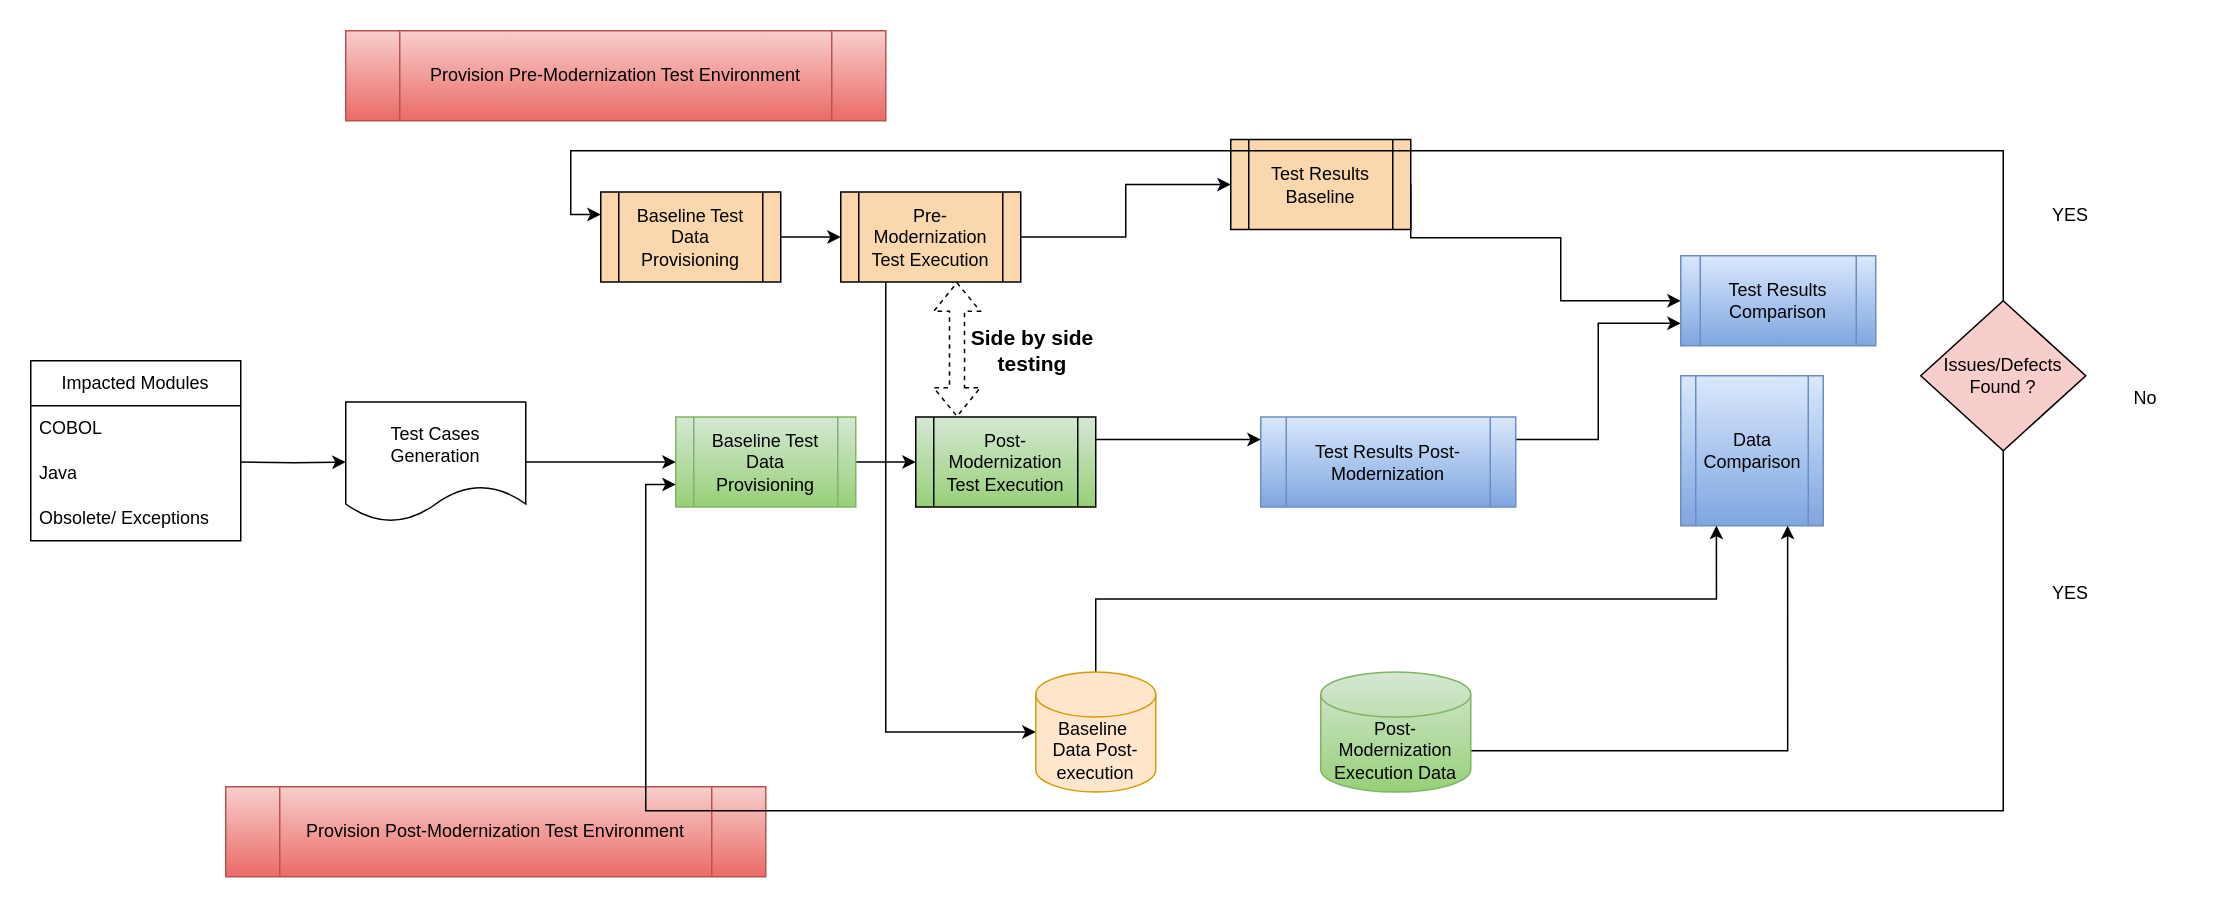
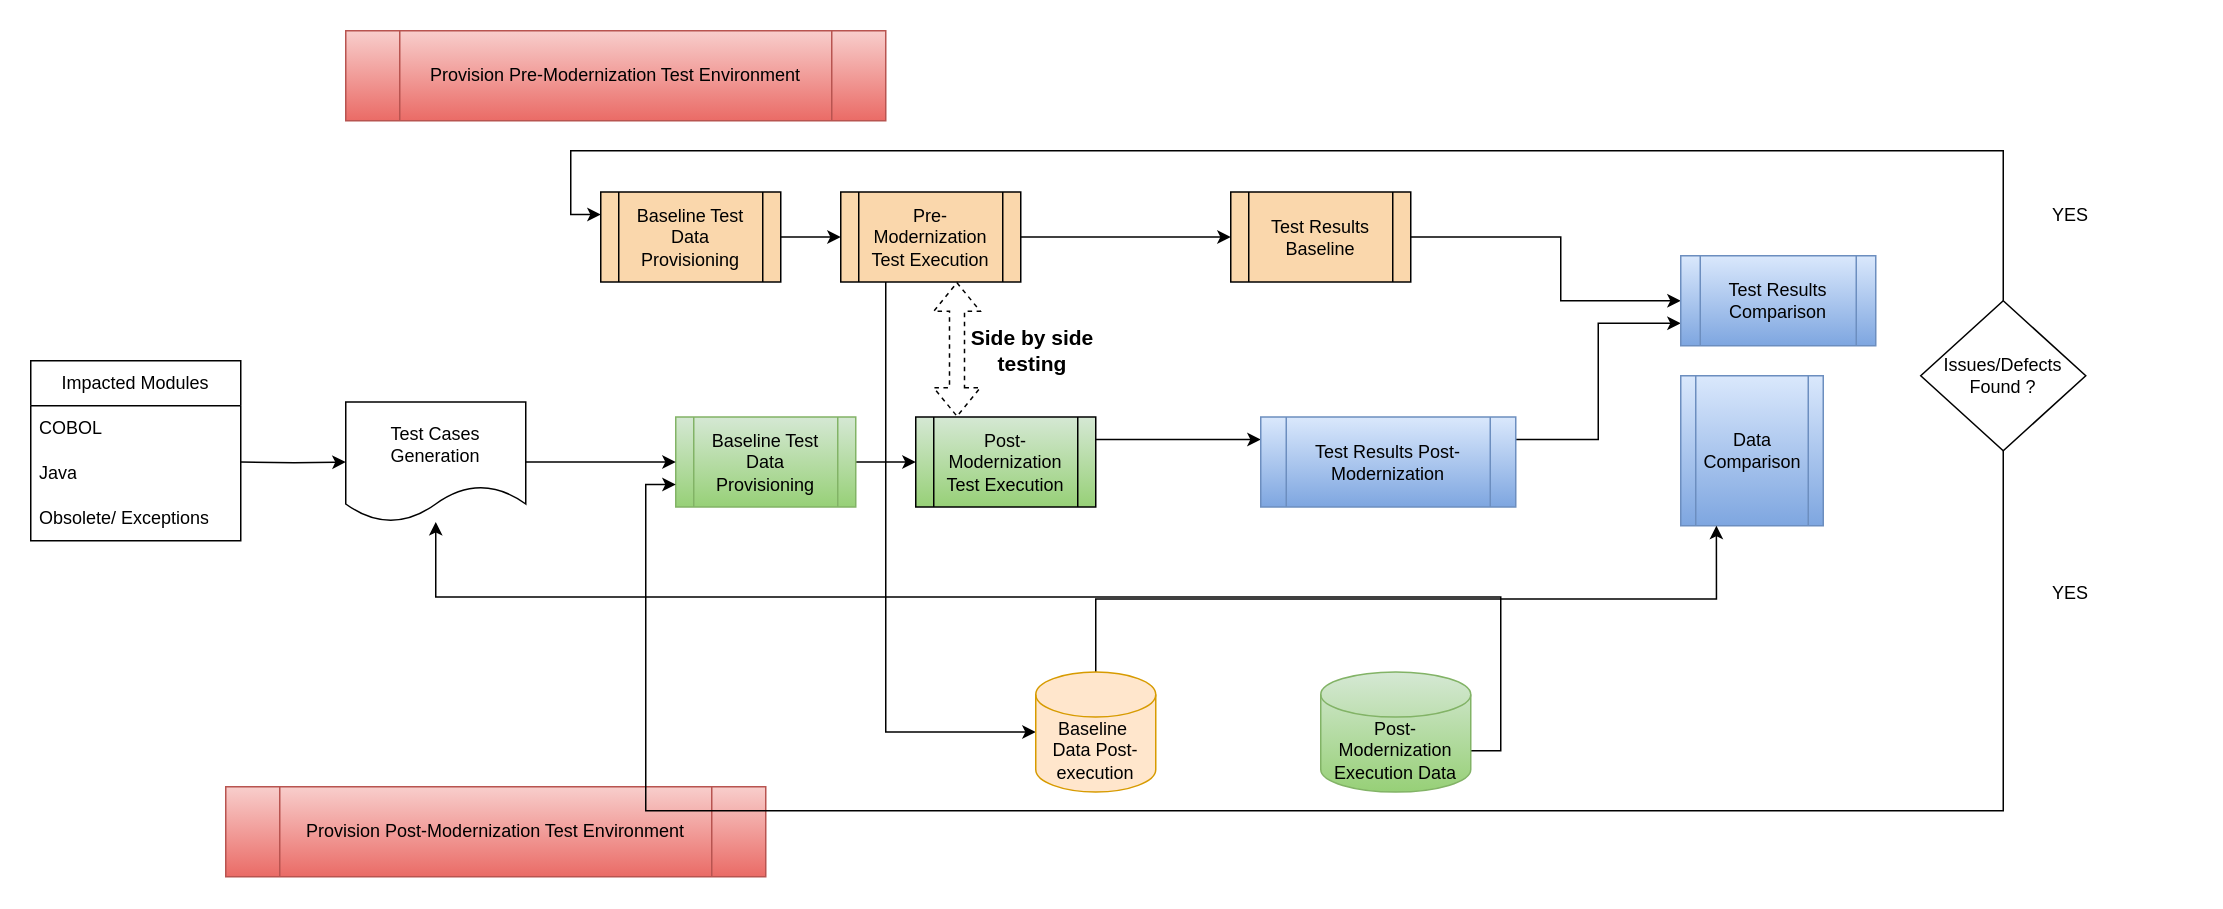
(1321, 185) -> (1321, 237)
(2003, 376) -> (2003, 376)
(2146, 398) -> none
(1751, 751) -> (733, 597)
